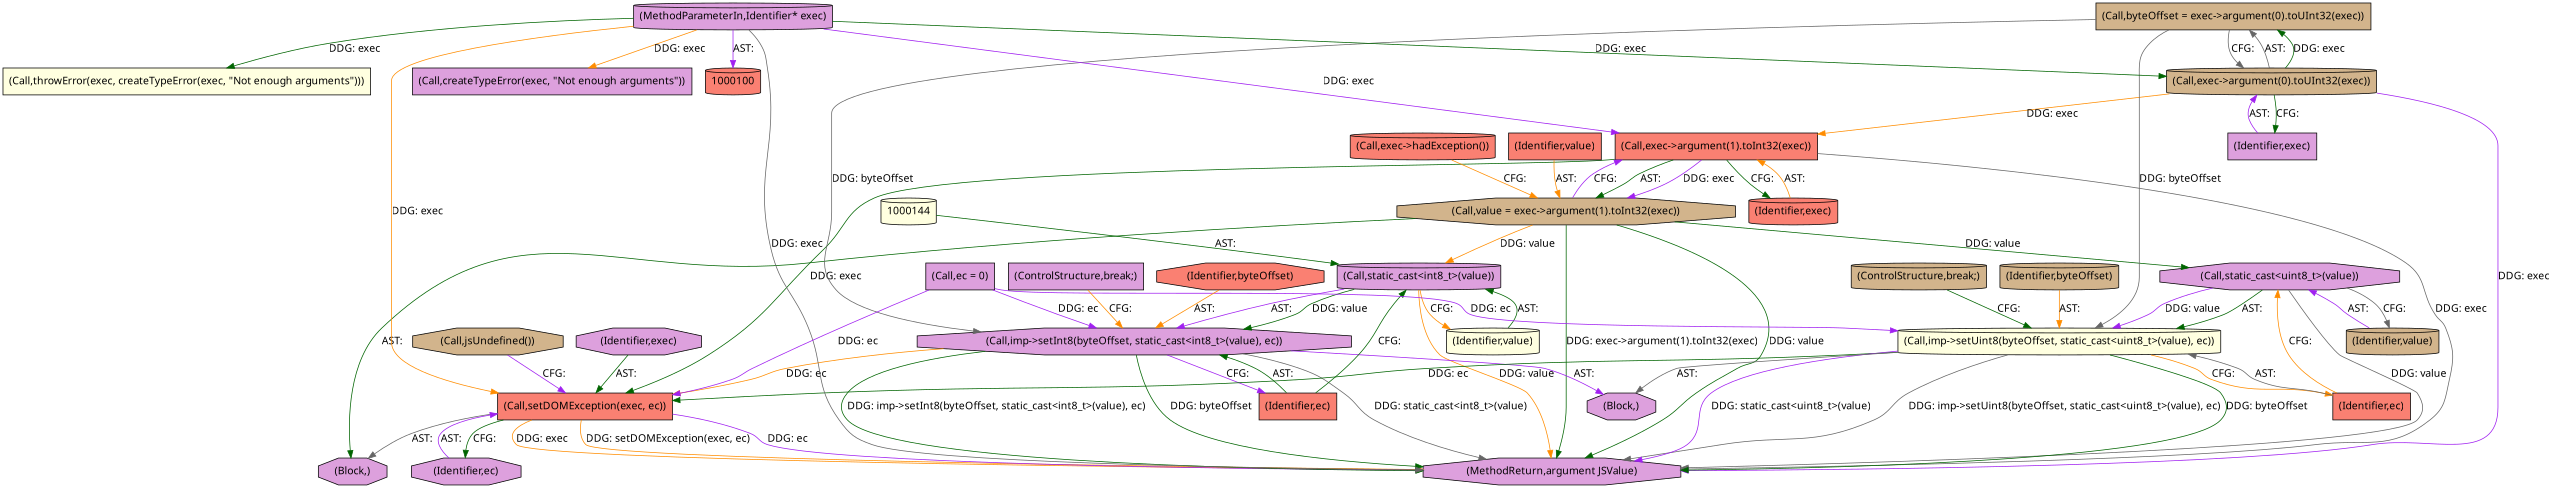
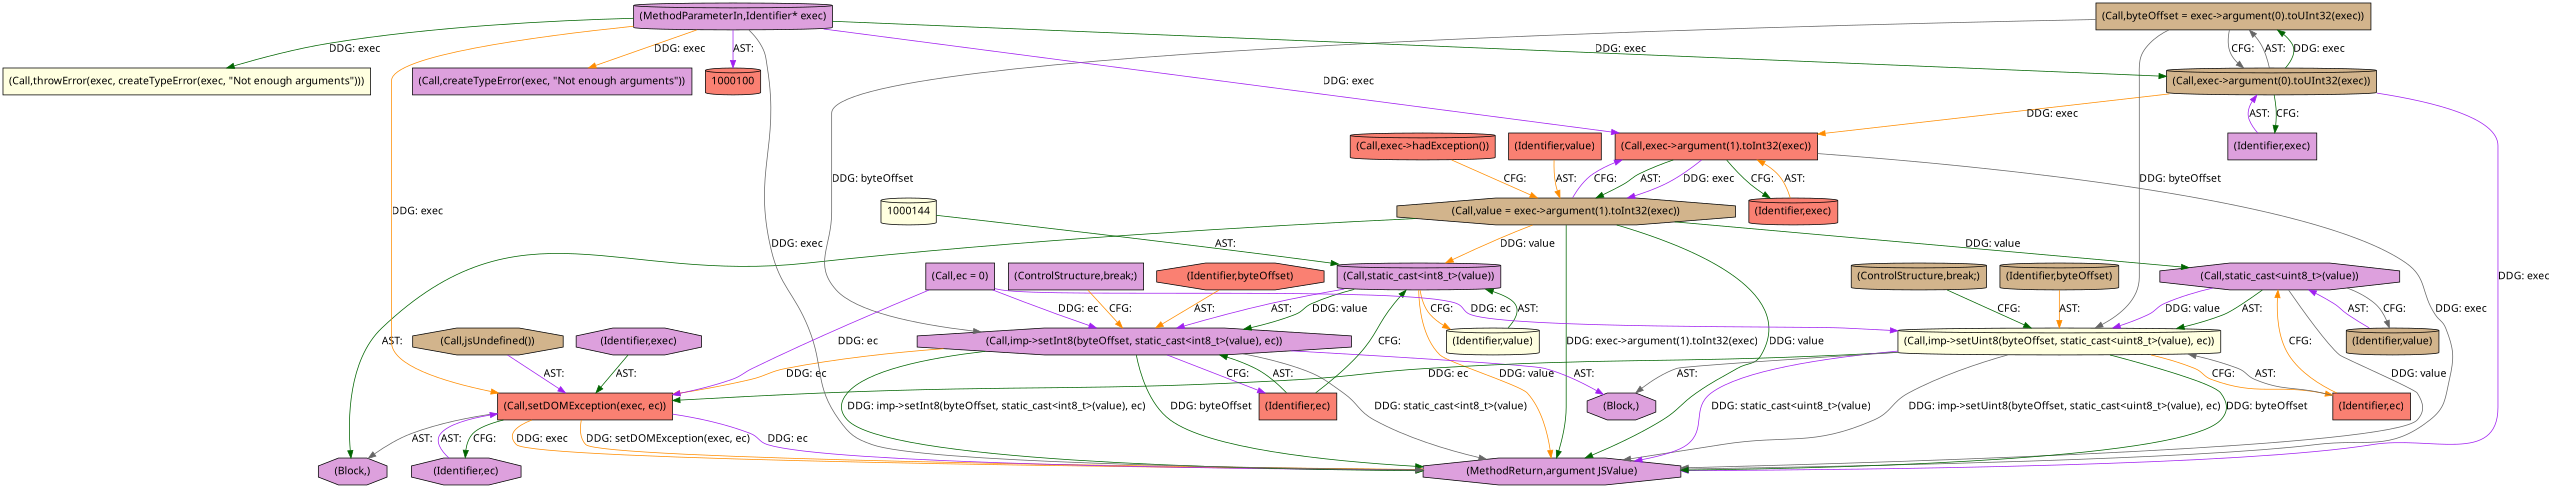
(1087, 175) -> none
(556, 374) -> (556, 374)
